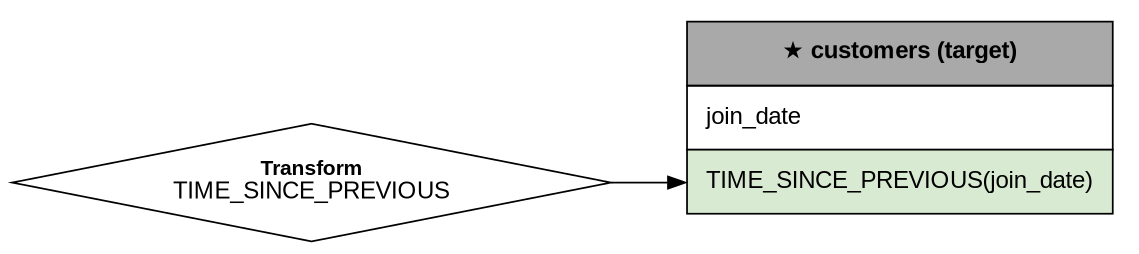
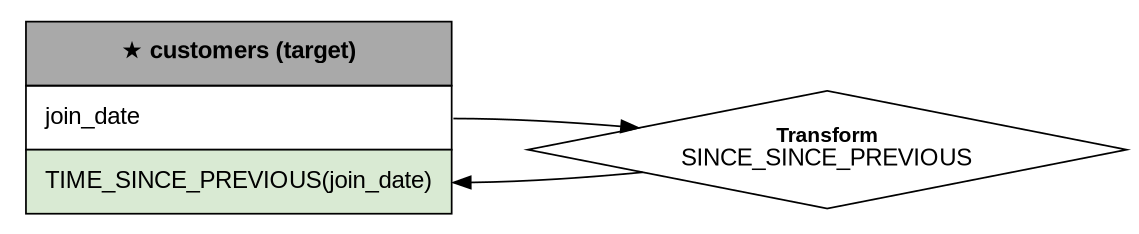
none -> (537, 121)
(312, 191) -> (827, 158)
